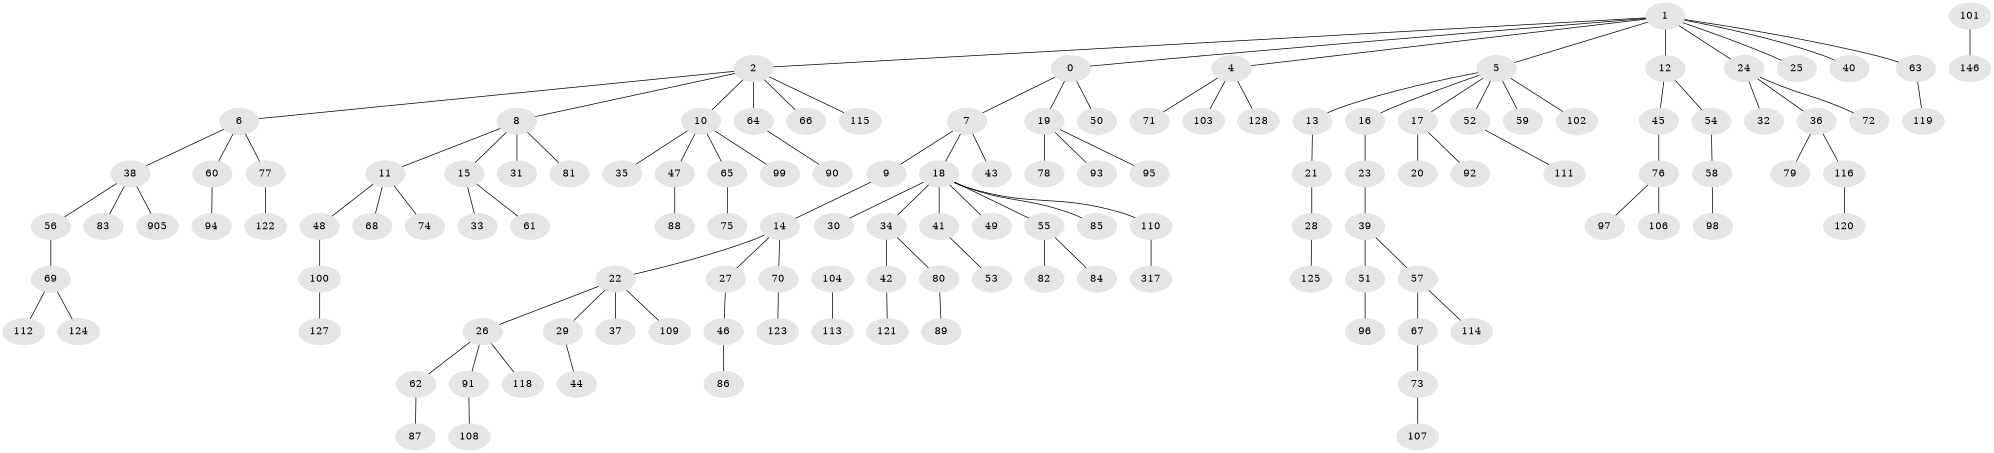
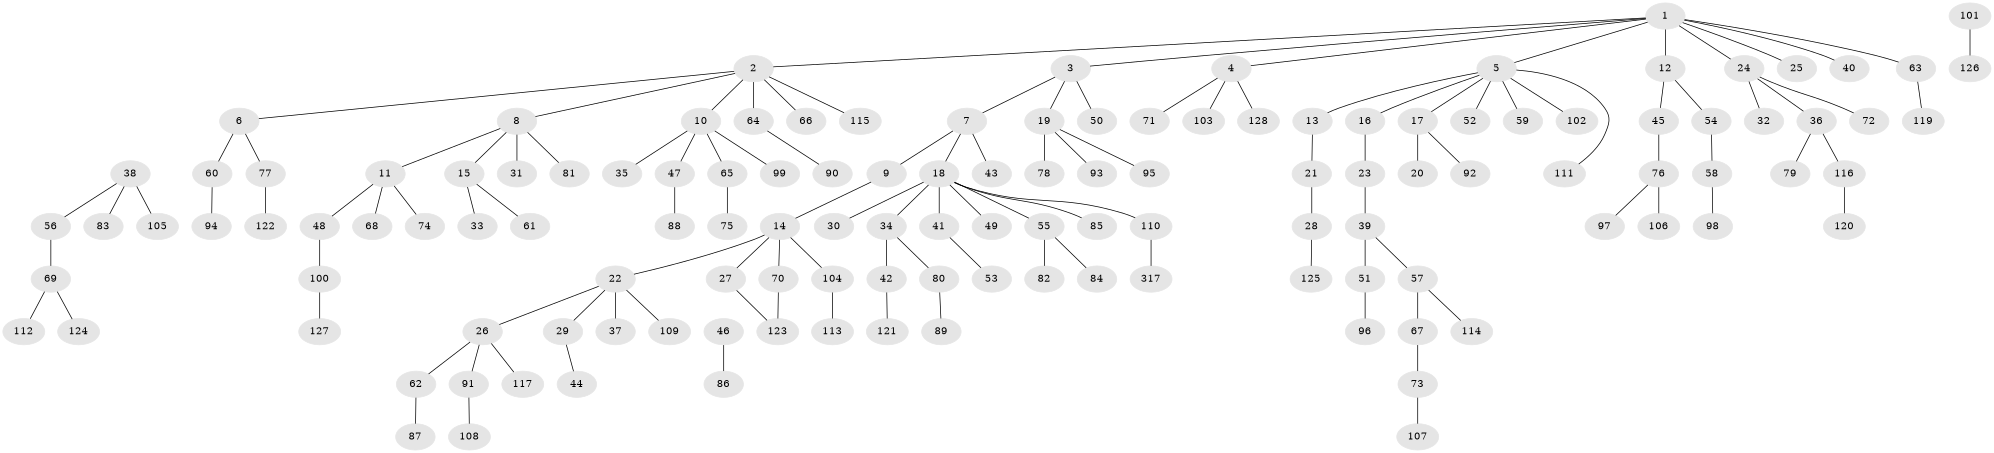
(1071, 69) -> (1071, 69)
(1970, 69) -> (1970, 69)
(185, 147) -> none
(1517, 147) -> (1594, 97)
(158, 226) -> (158, 226)
none -> (806, 253)
(725, 305) -> (752, 305)
(523, 384) -> (523, 384)
